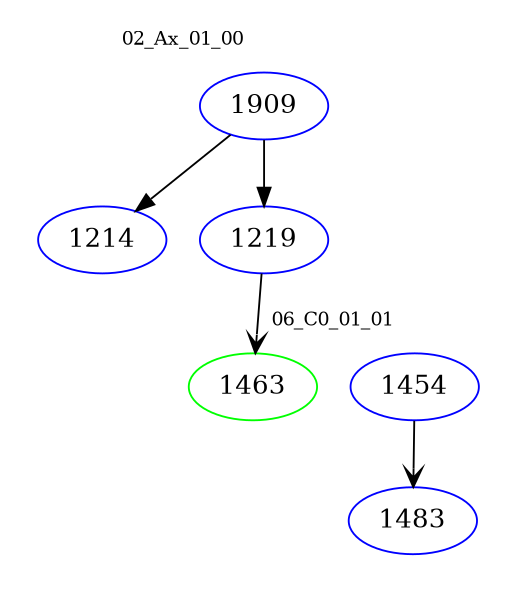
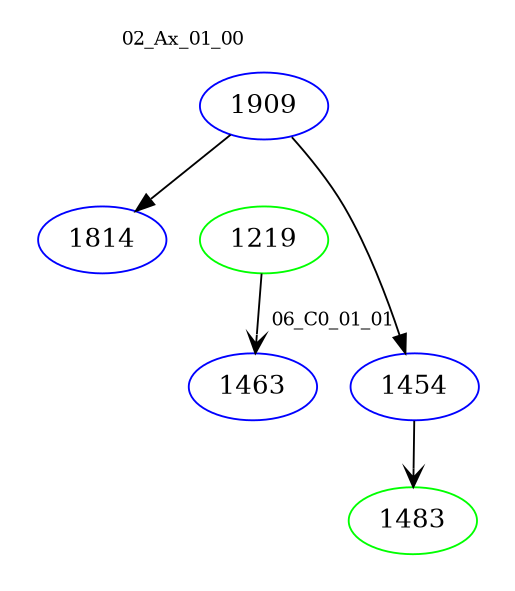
(264, 164) -> (357, 230)
(102, 240) -> (102, 240)
(264, 240) -> (264, 240)
(253, 387) -> (253, 387)
(413, 521) -> (413, 521)
